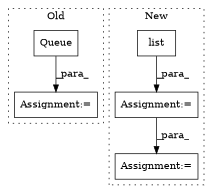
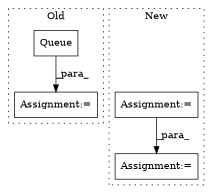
(157, 43) -> none
